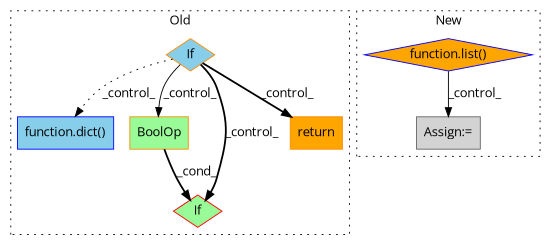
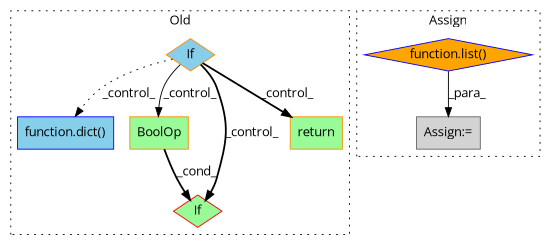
(448, 21) -> (448, 21)
(475, 94) -> (467, 94)
(316, 133) -> (316, 133)
